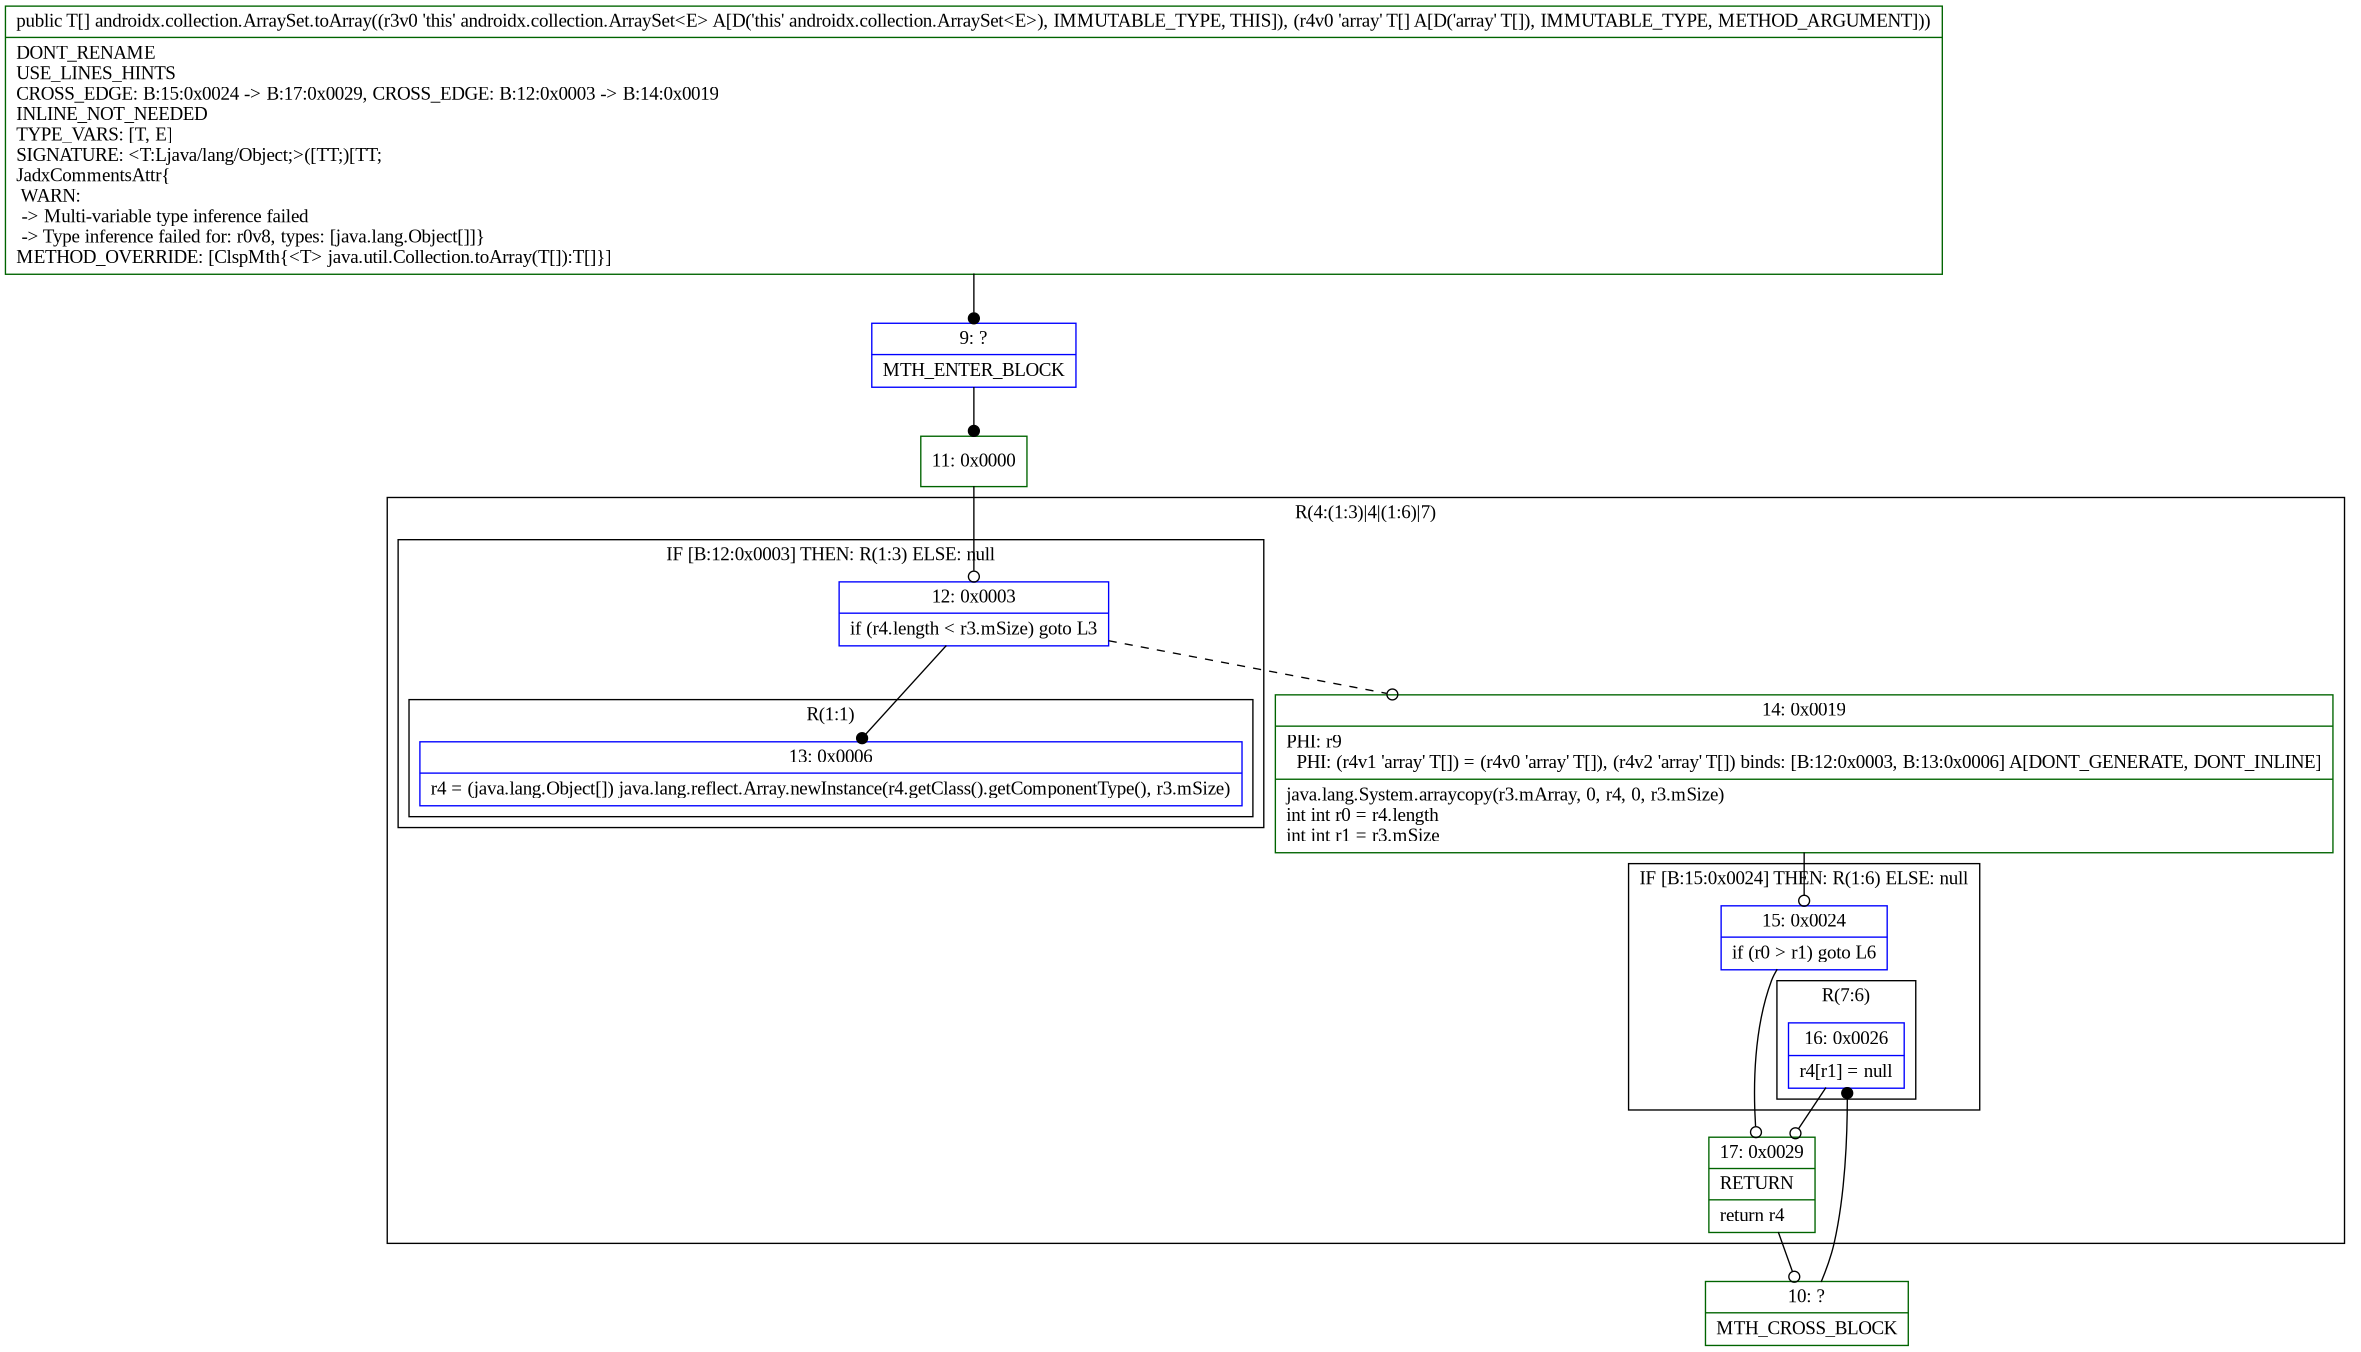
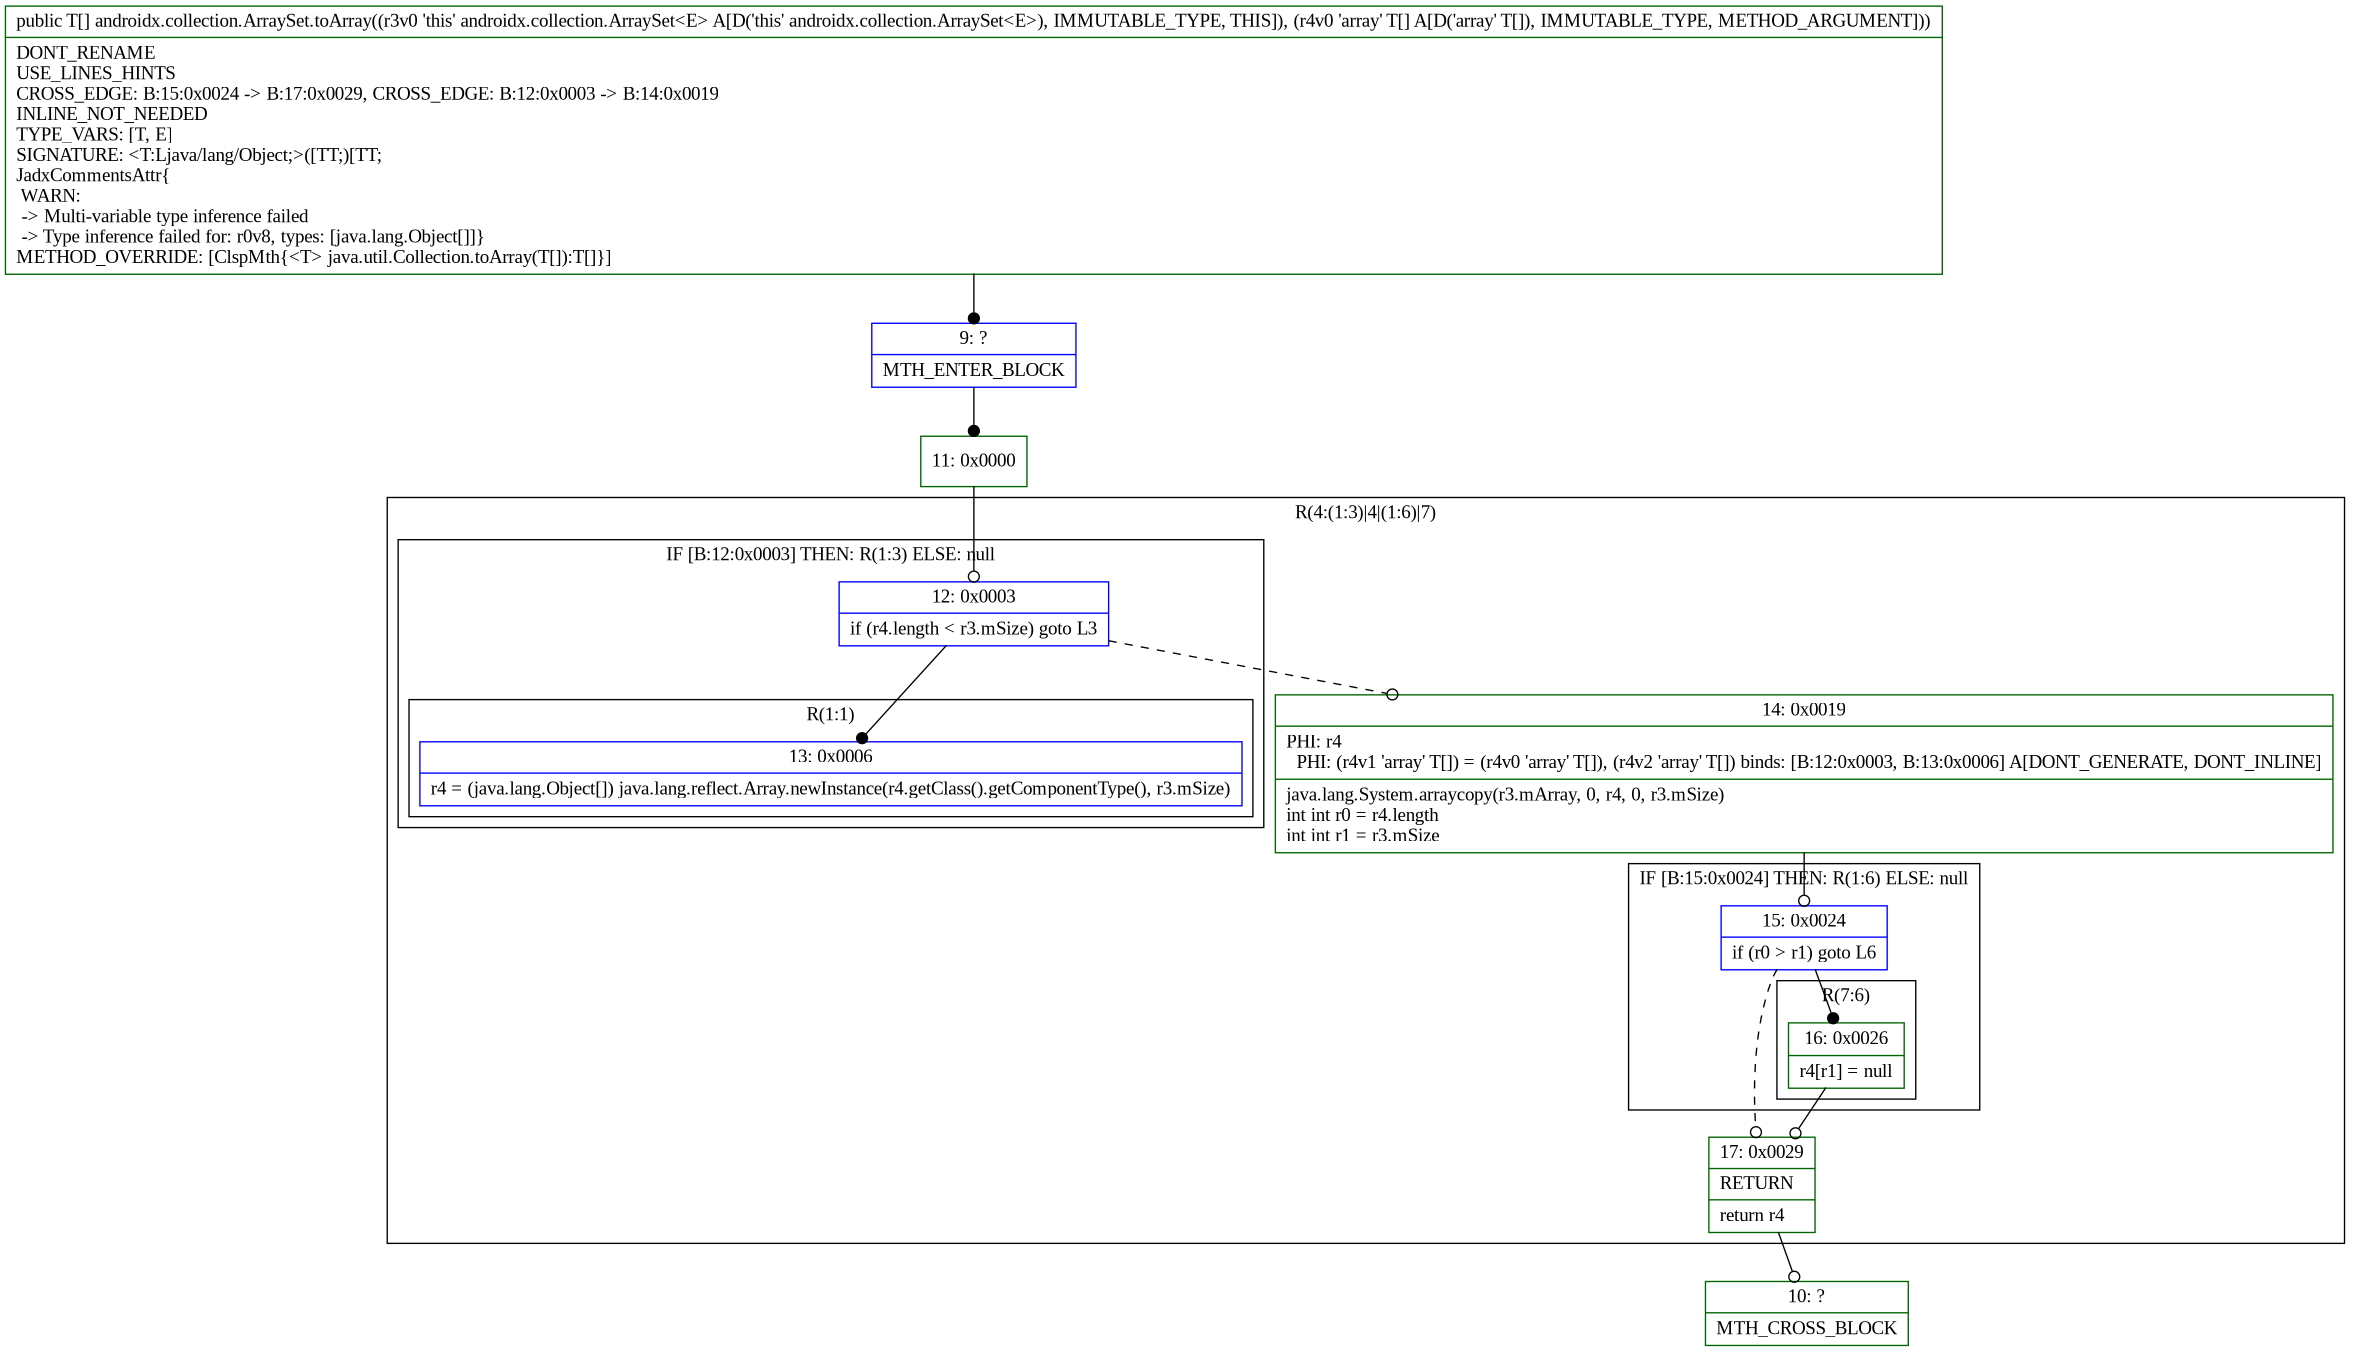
(1317, 742) -> (1317, 742)
(1757, 1046) -> (1757, 1046)
(1846, 1056) -> (1846, 1056)
(1842, 1192) -> (1823, 991)
